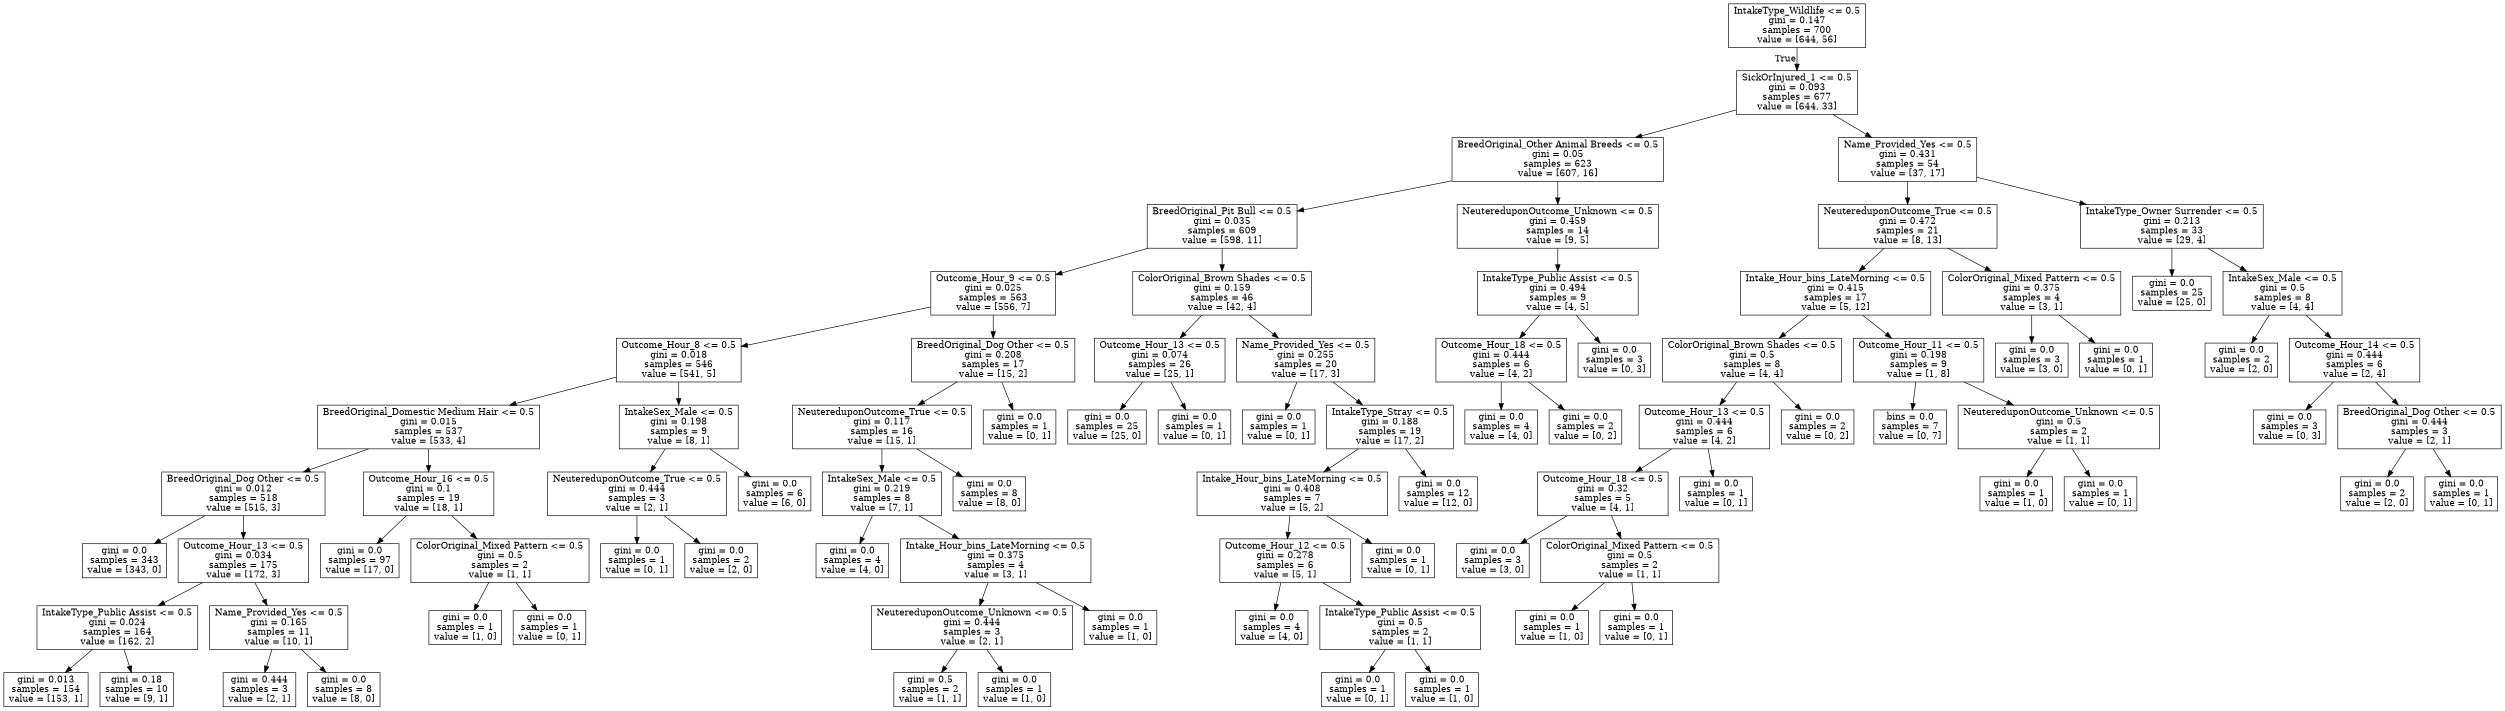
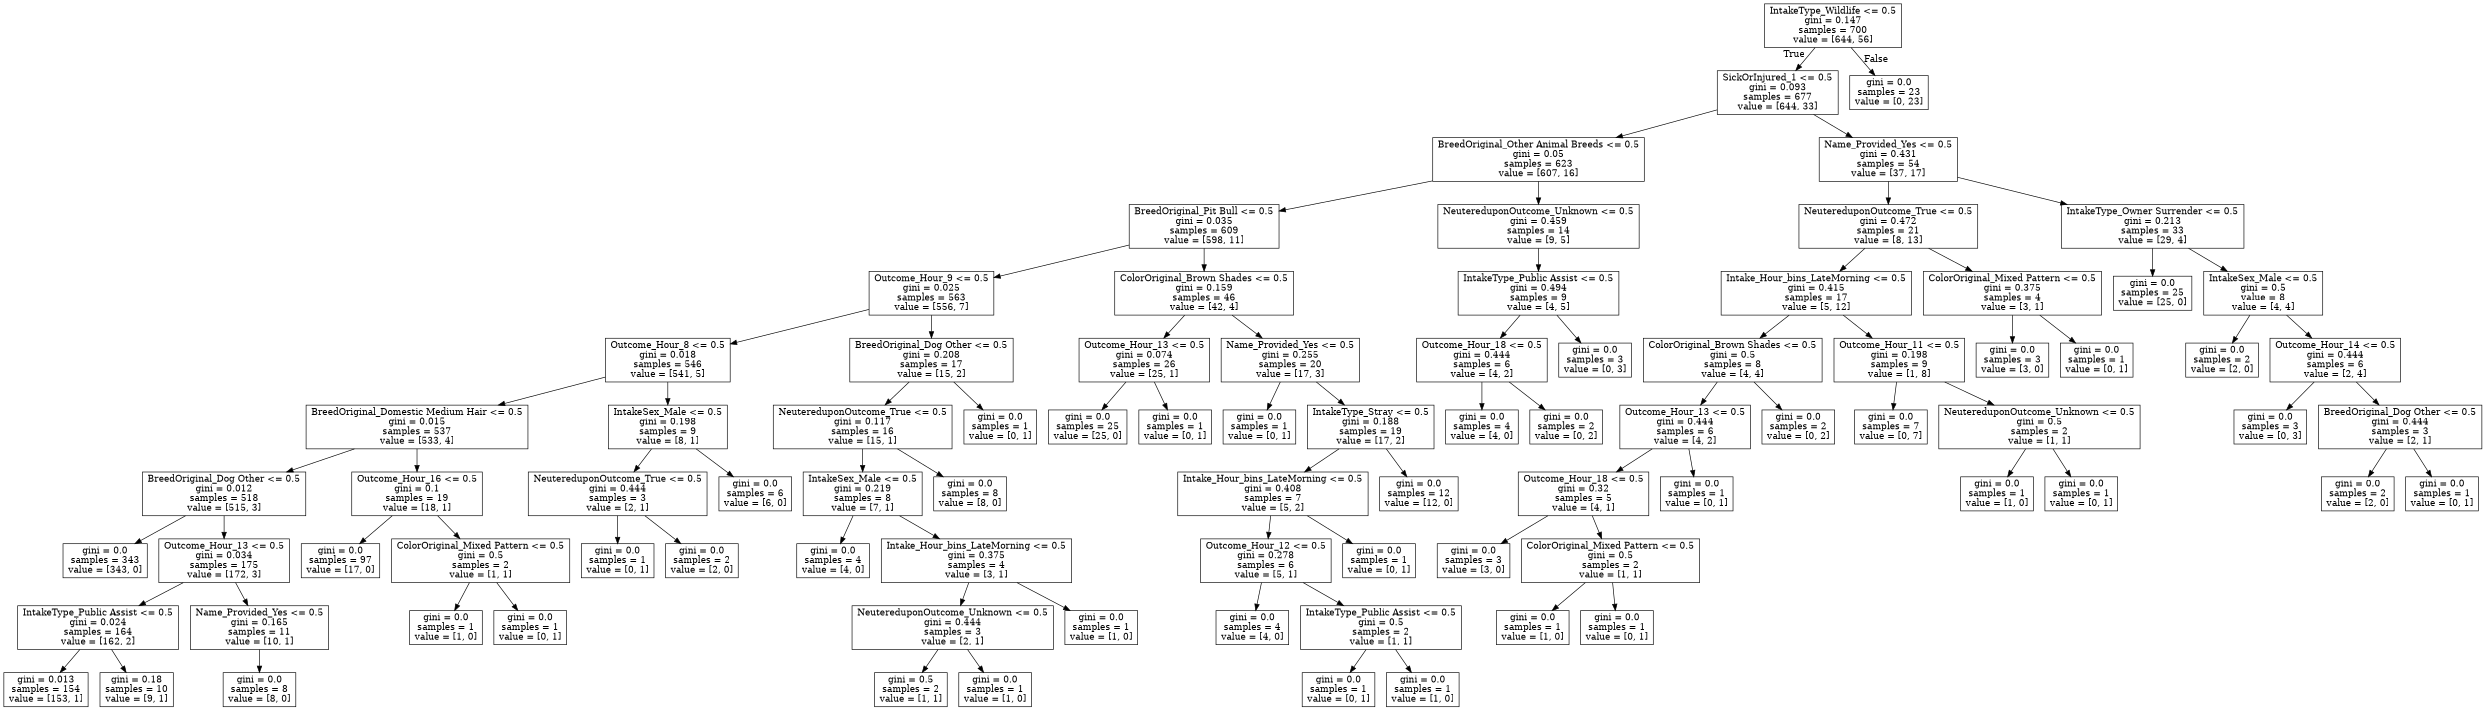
none -> (1889, 93)
(2283, 293) -> (2263, 293)
(1910, 427) -> (1891, 427)
(259, 690) -> none
